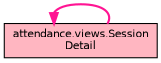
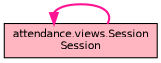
(81, 41) -> (81, 41)
